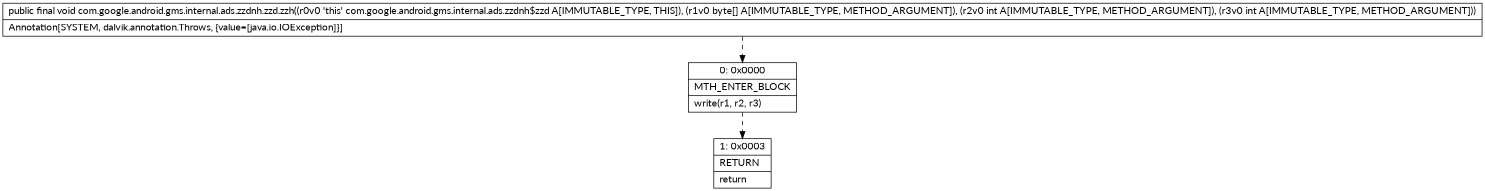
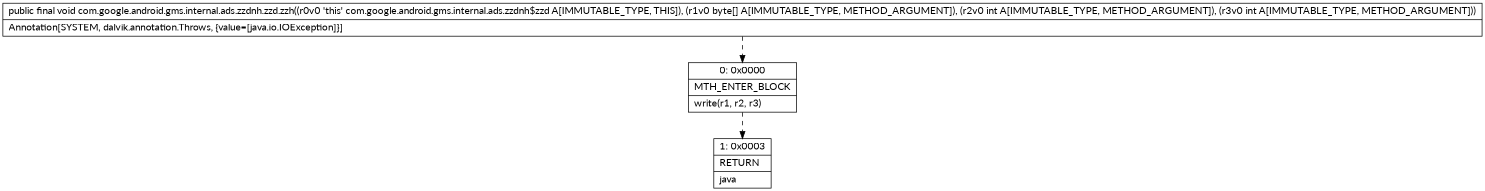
(733, 180) -> (728, 180)
